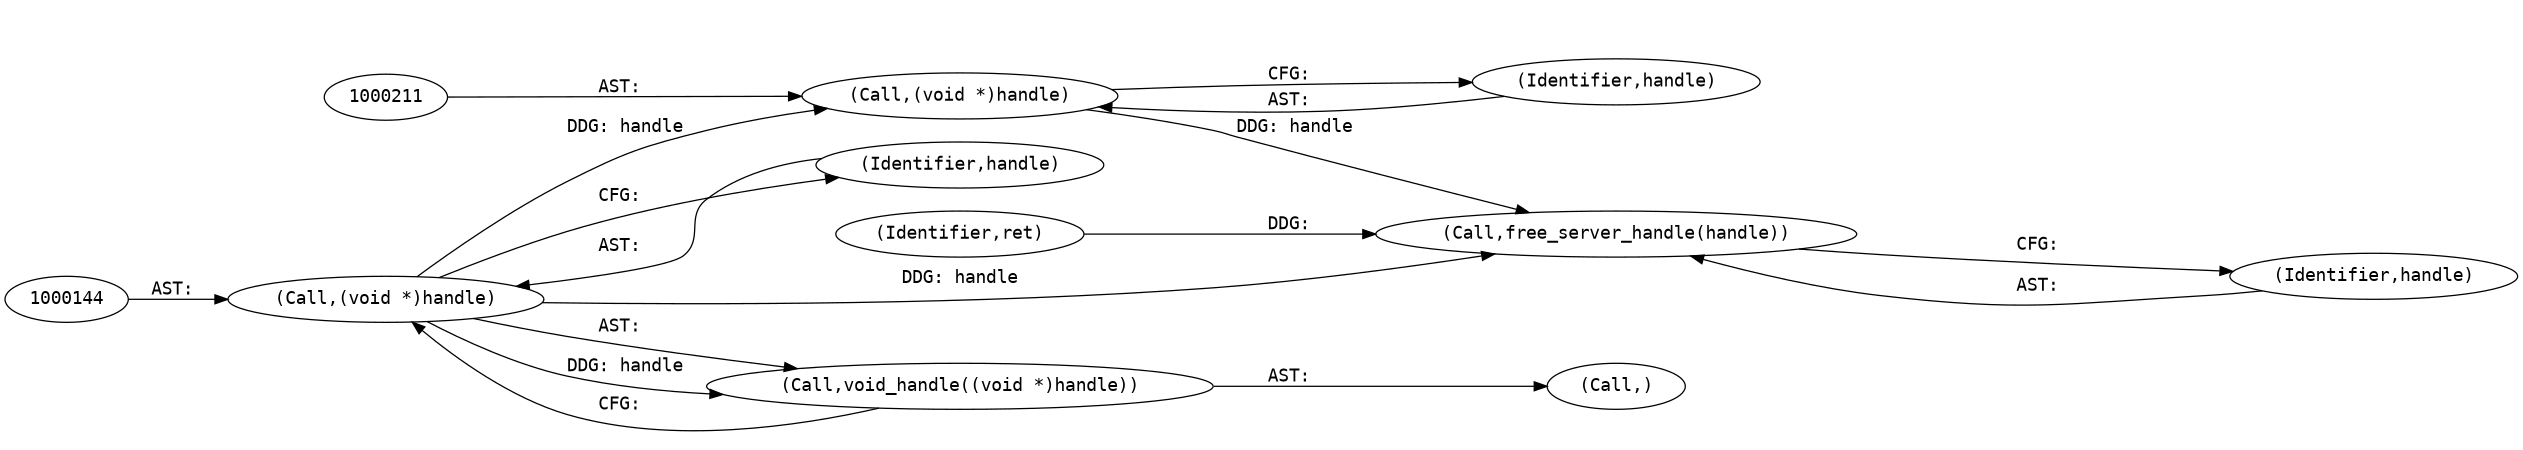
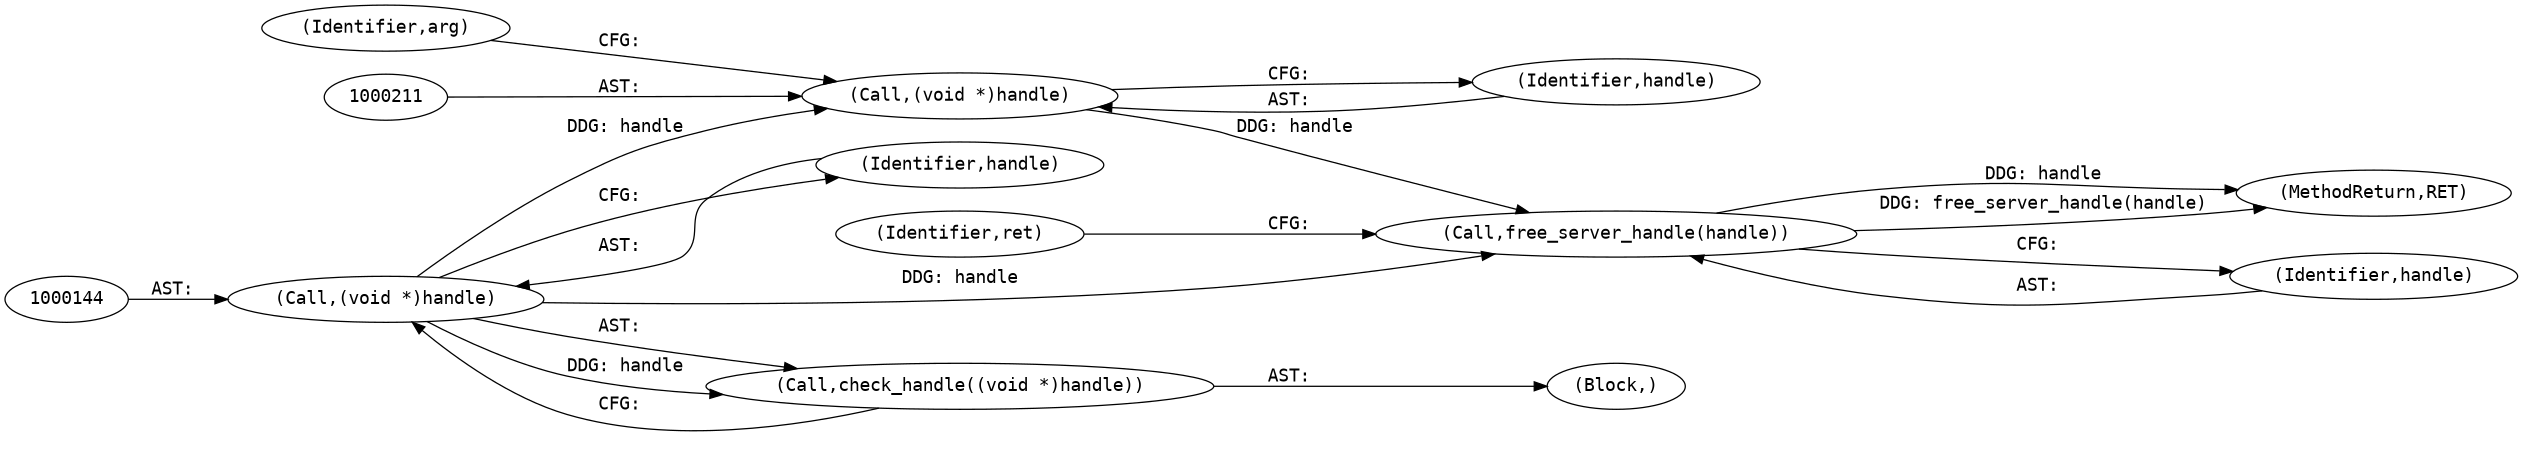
none -> (386, 28)
none -> (2374, 193)
(1295, 224) -> (1295, 224)
(960, 386) -> (960, 386)
(1616, 386) -> (1616, 386)
